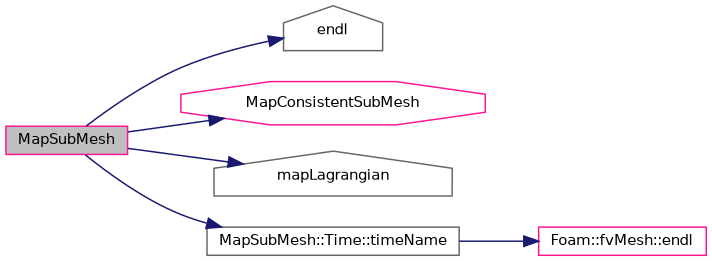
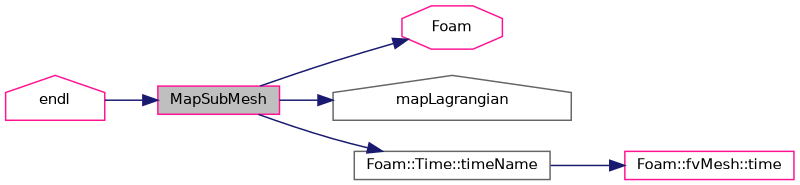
(333, 31) -> (55, 100)
(172, 72) -> (124, 100)
(333, 103) -> (452, 28)
(333, 241) -> (452, 165)
(622, 241) -> (709, 165)
